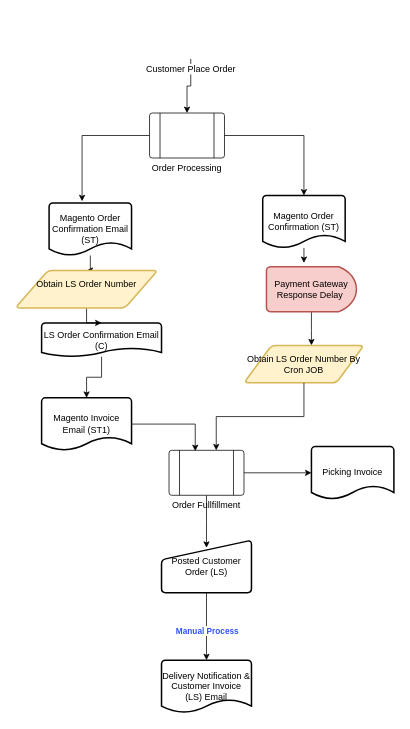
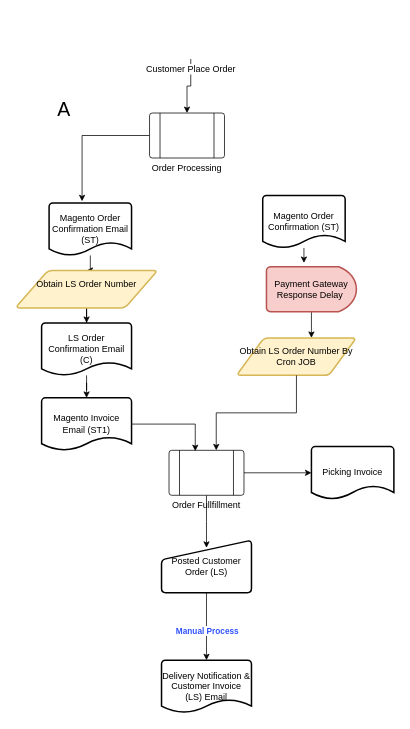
none -> (64, 109)
(265, 135) -> none
(102, 340) -> (87, 349)
(304, 364) -> (297, 357)
